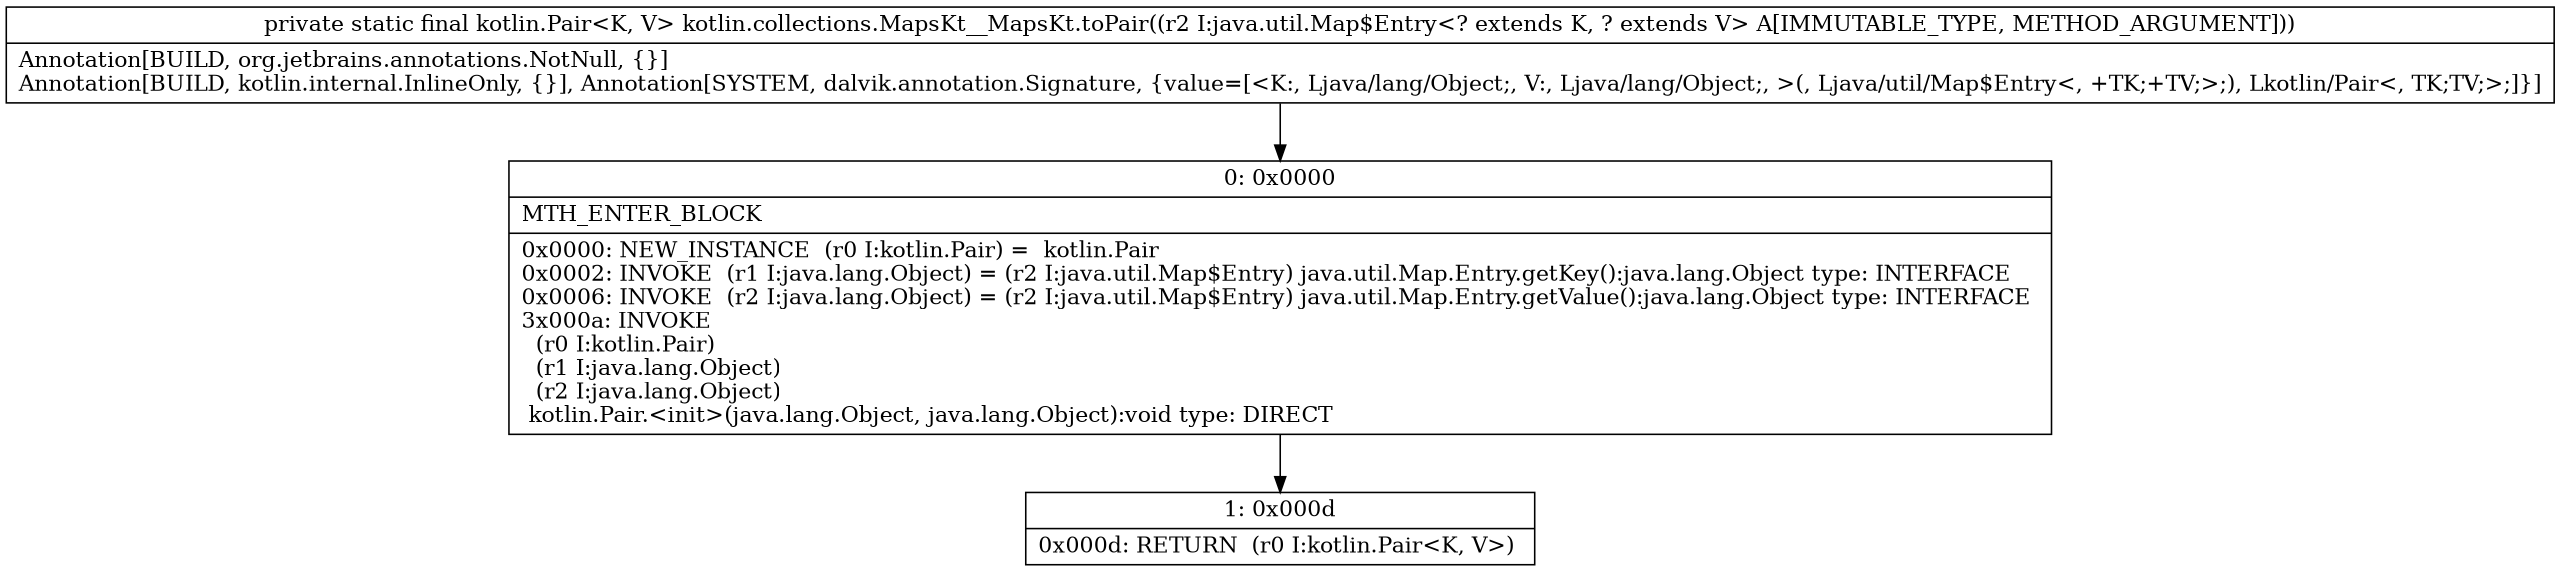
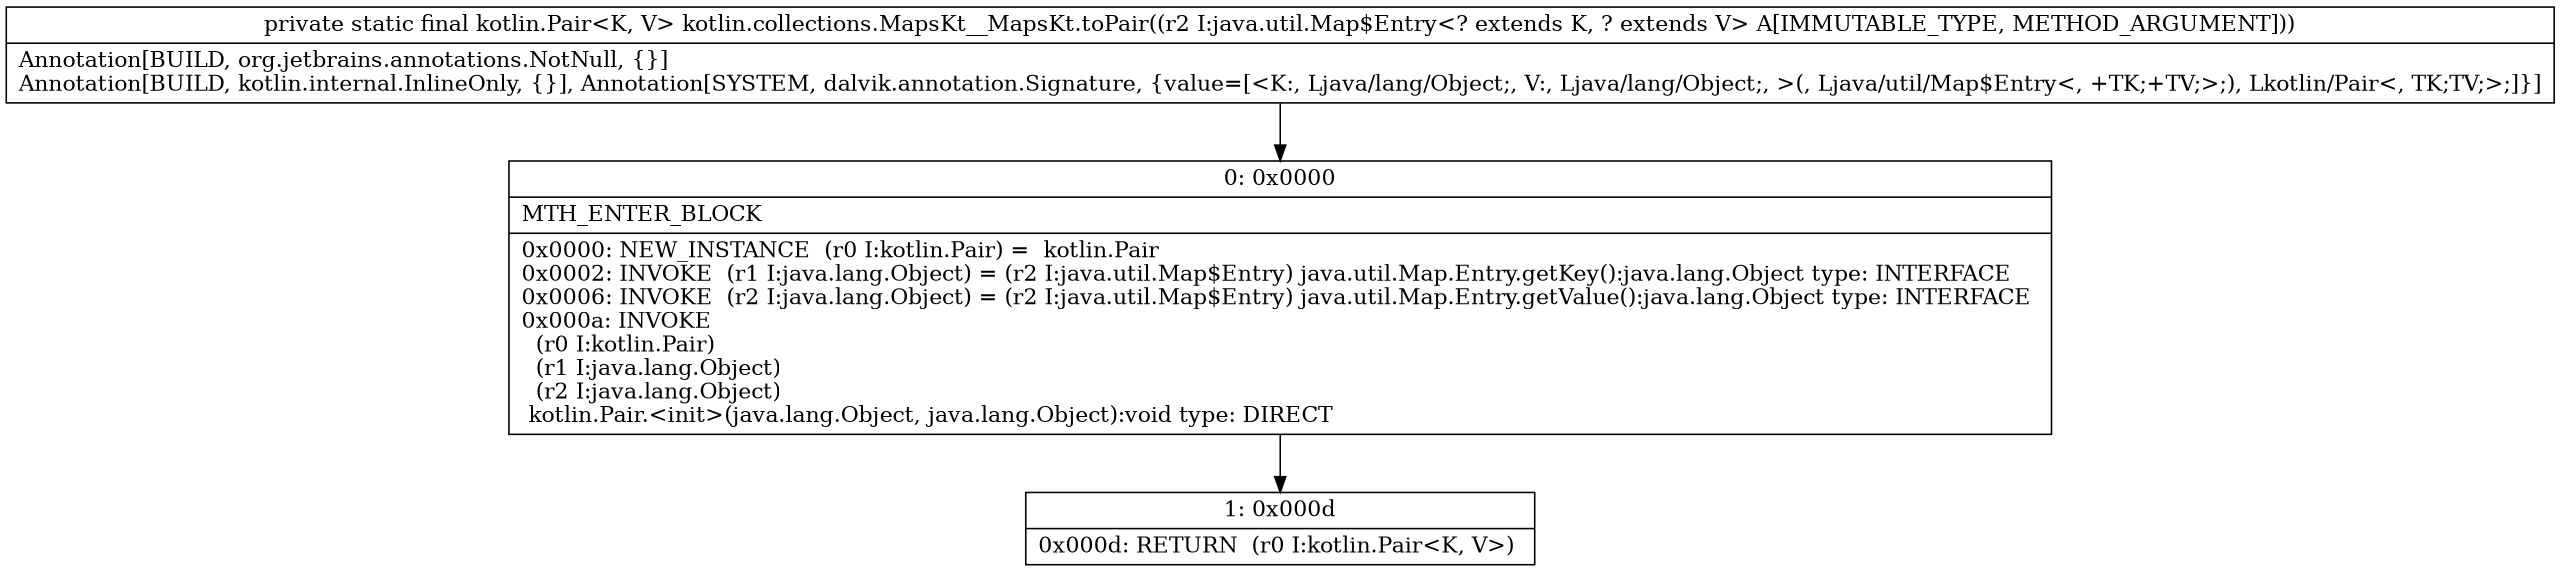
(624, 321) -> (624, 321)
